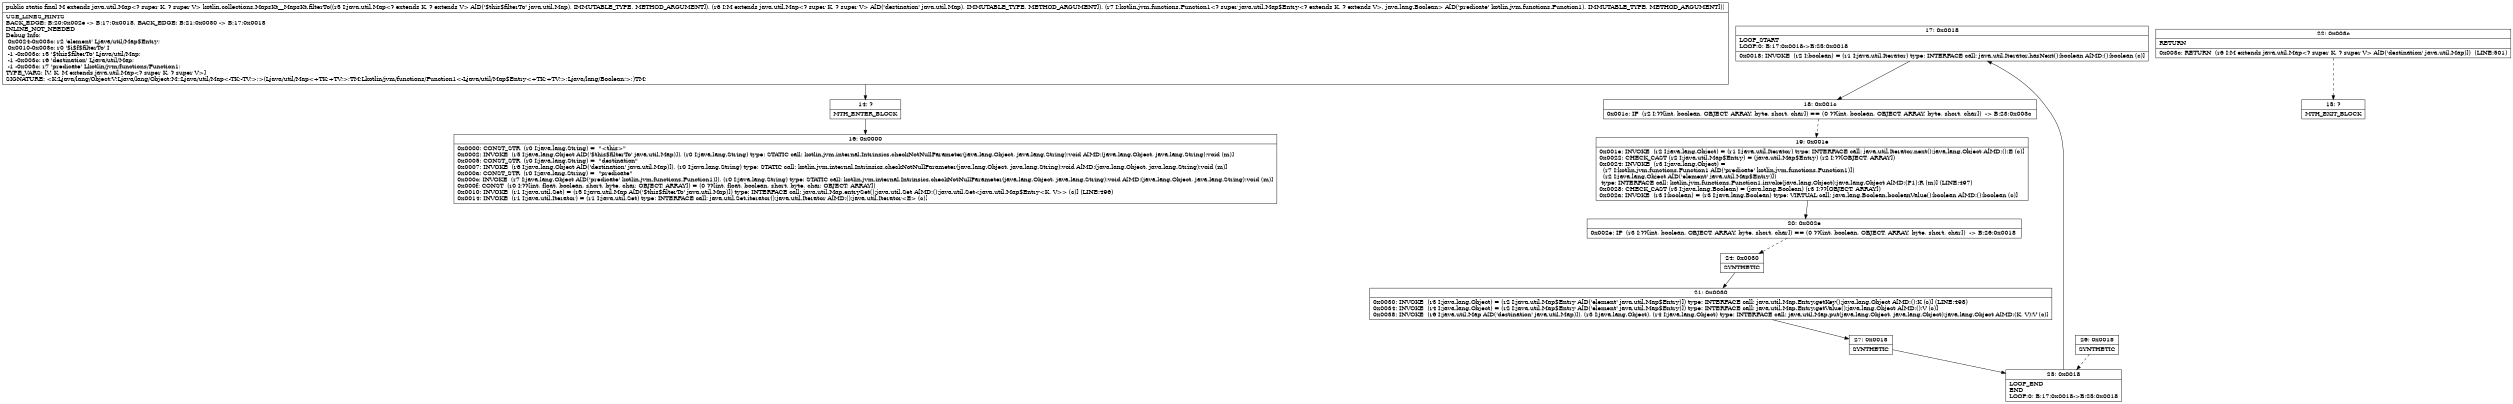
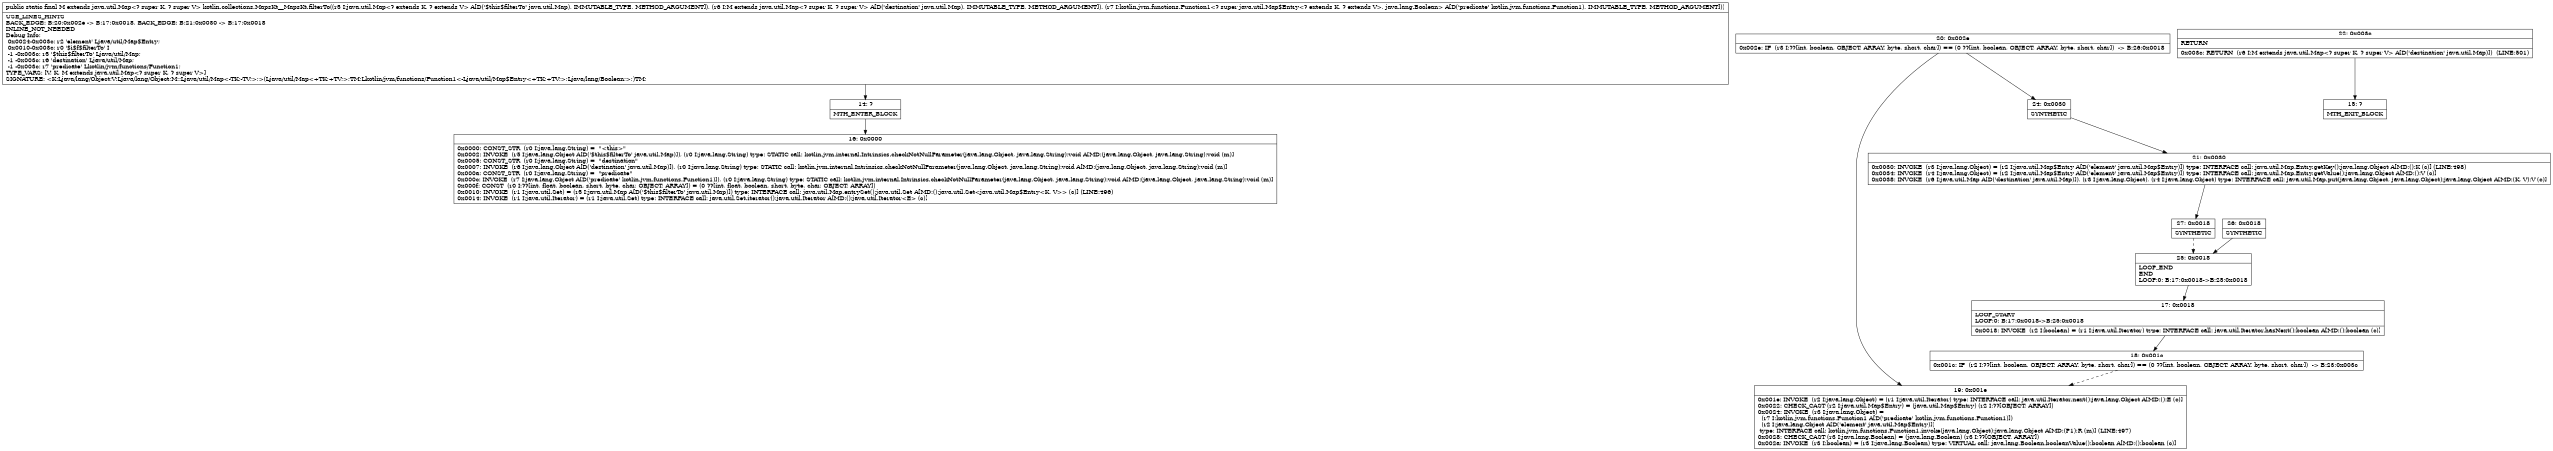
(2333, 77) -> (2355, 77)
(1807, 208) -> (1856, 210)
(1775, 245) -> (1999, 75)
(2084, 360) -> (2225, 244)
(1947, 361) -> (2193, 244)
